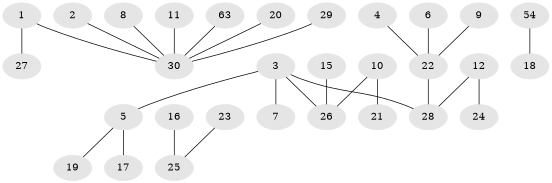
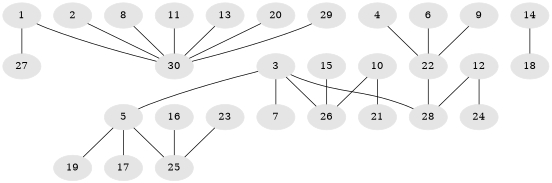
(225, 16) -> (225, 16)
(530, 16) -> (530, 16)
none -> (149, 142)
